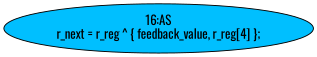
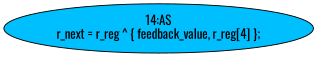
(159, 28) -> (159, 28)
